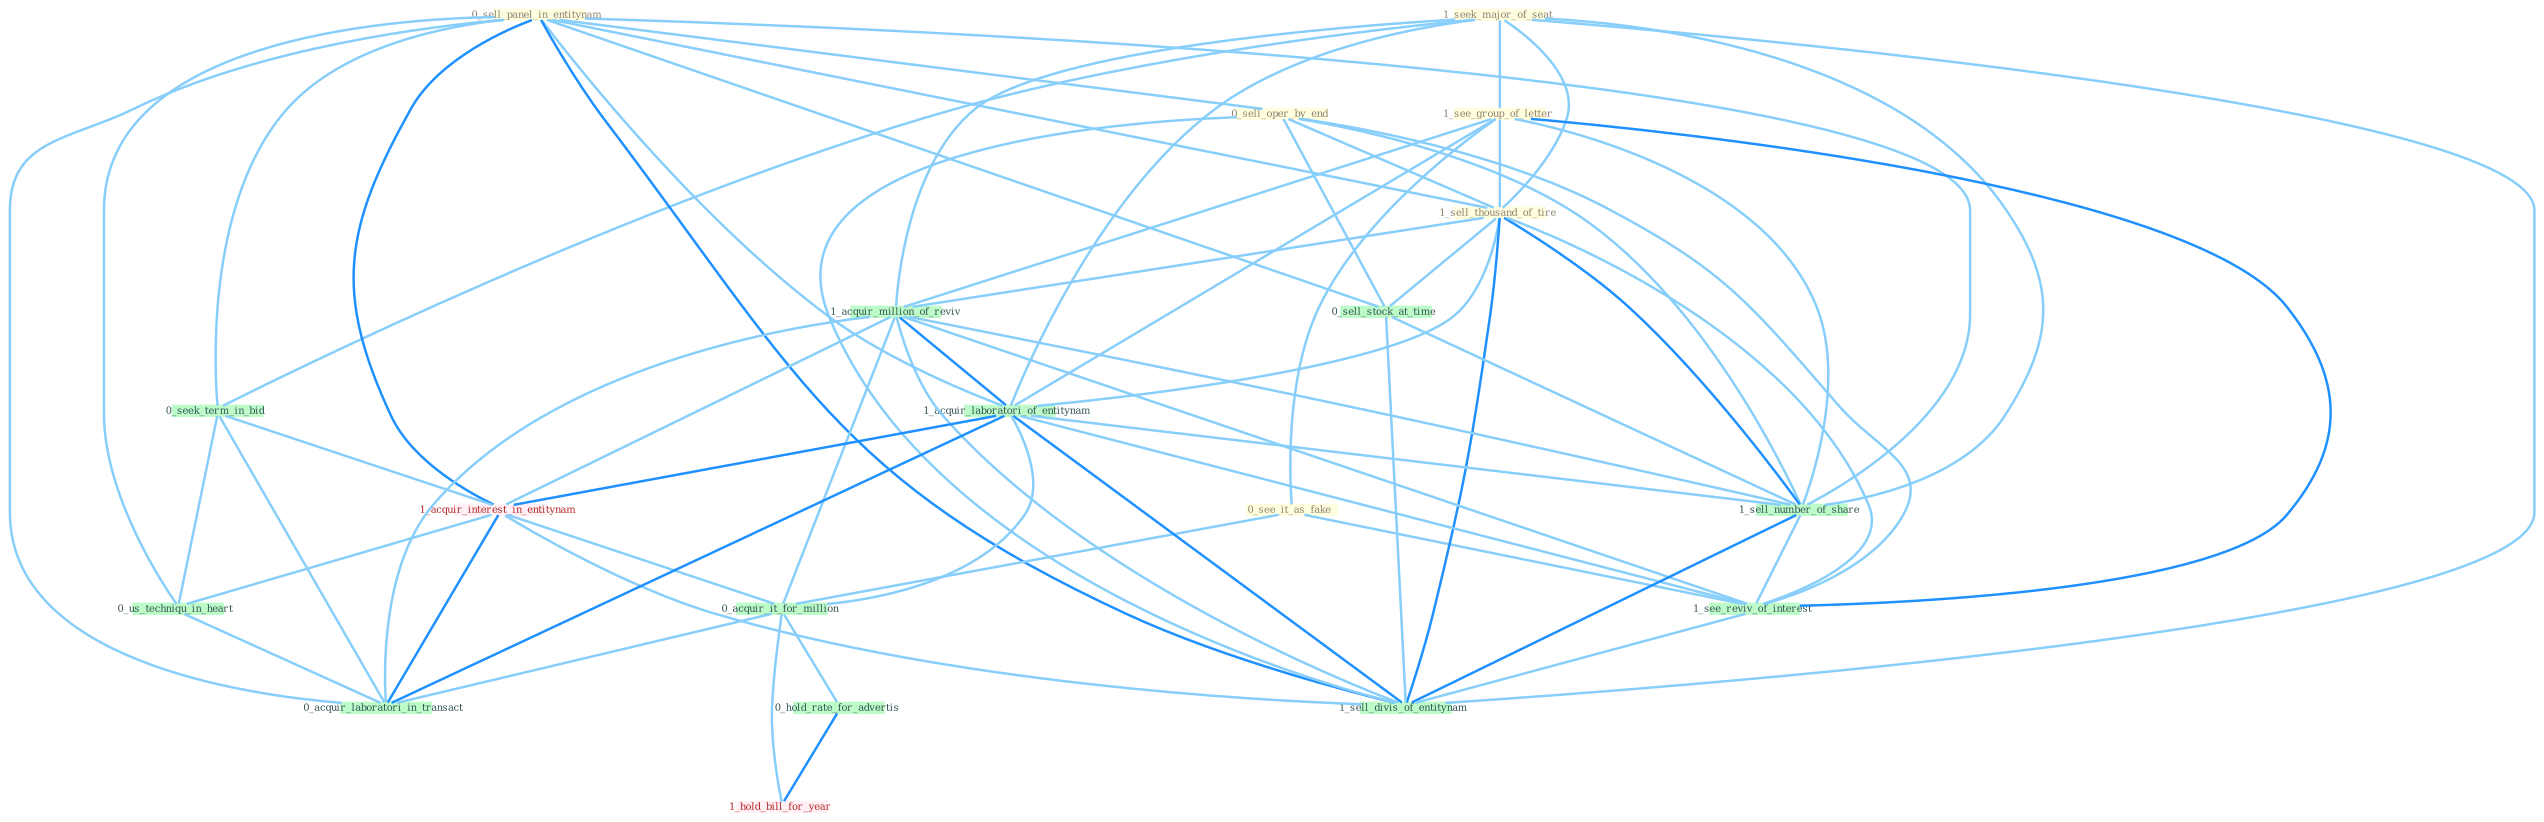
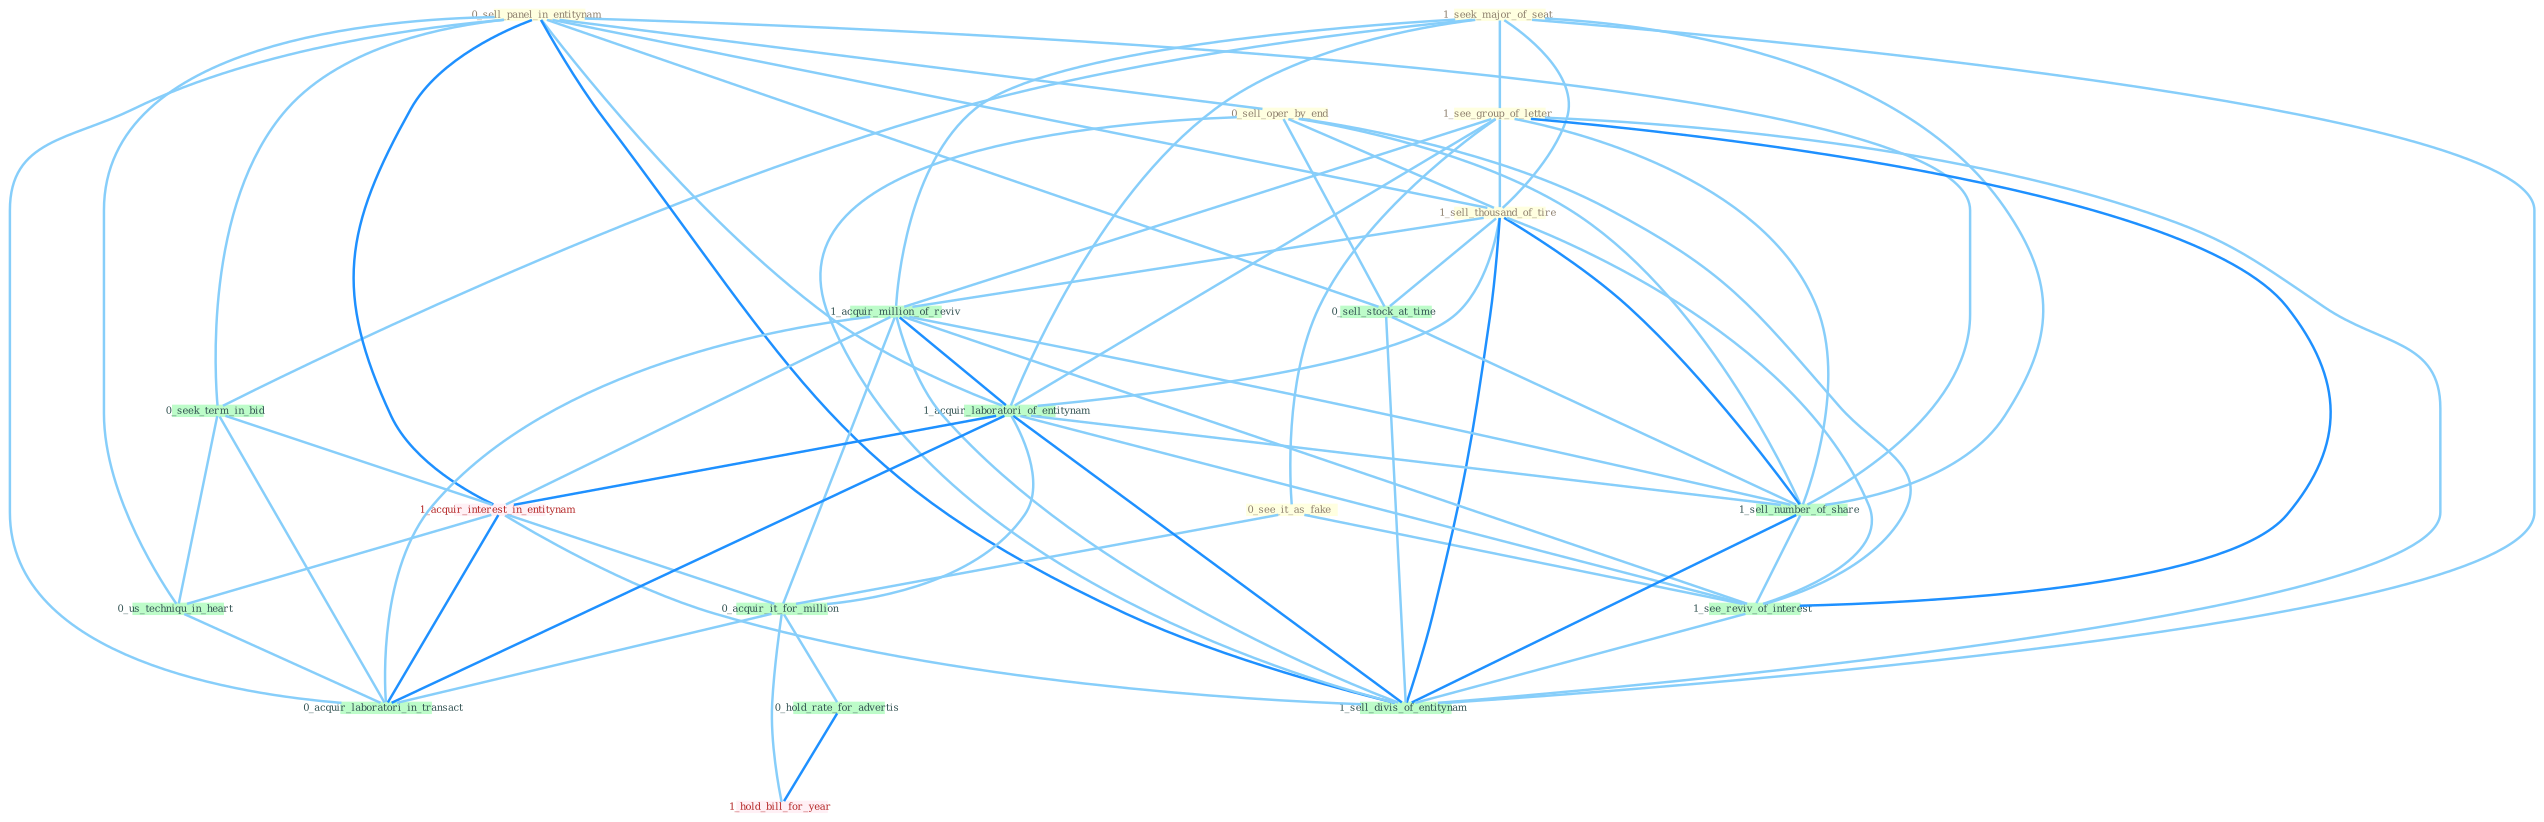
none -> (2440, 488)
